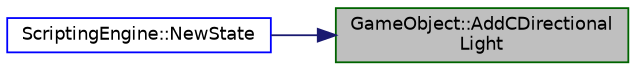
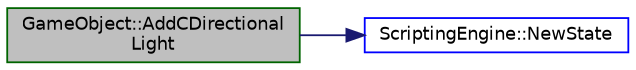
(294, 35) -> (323, 35)
